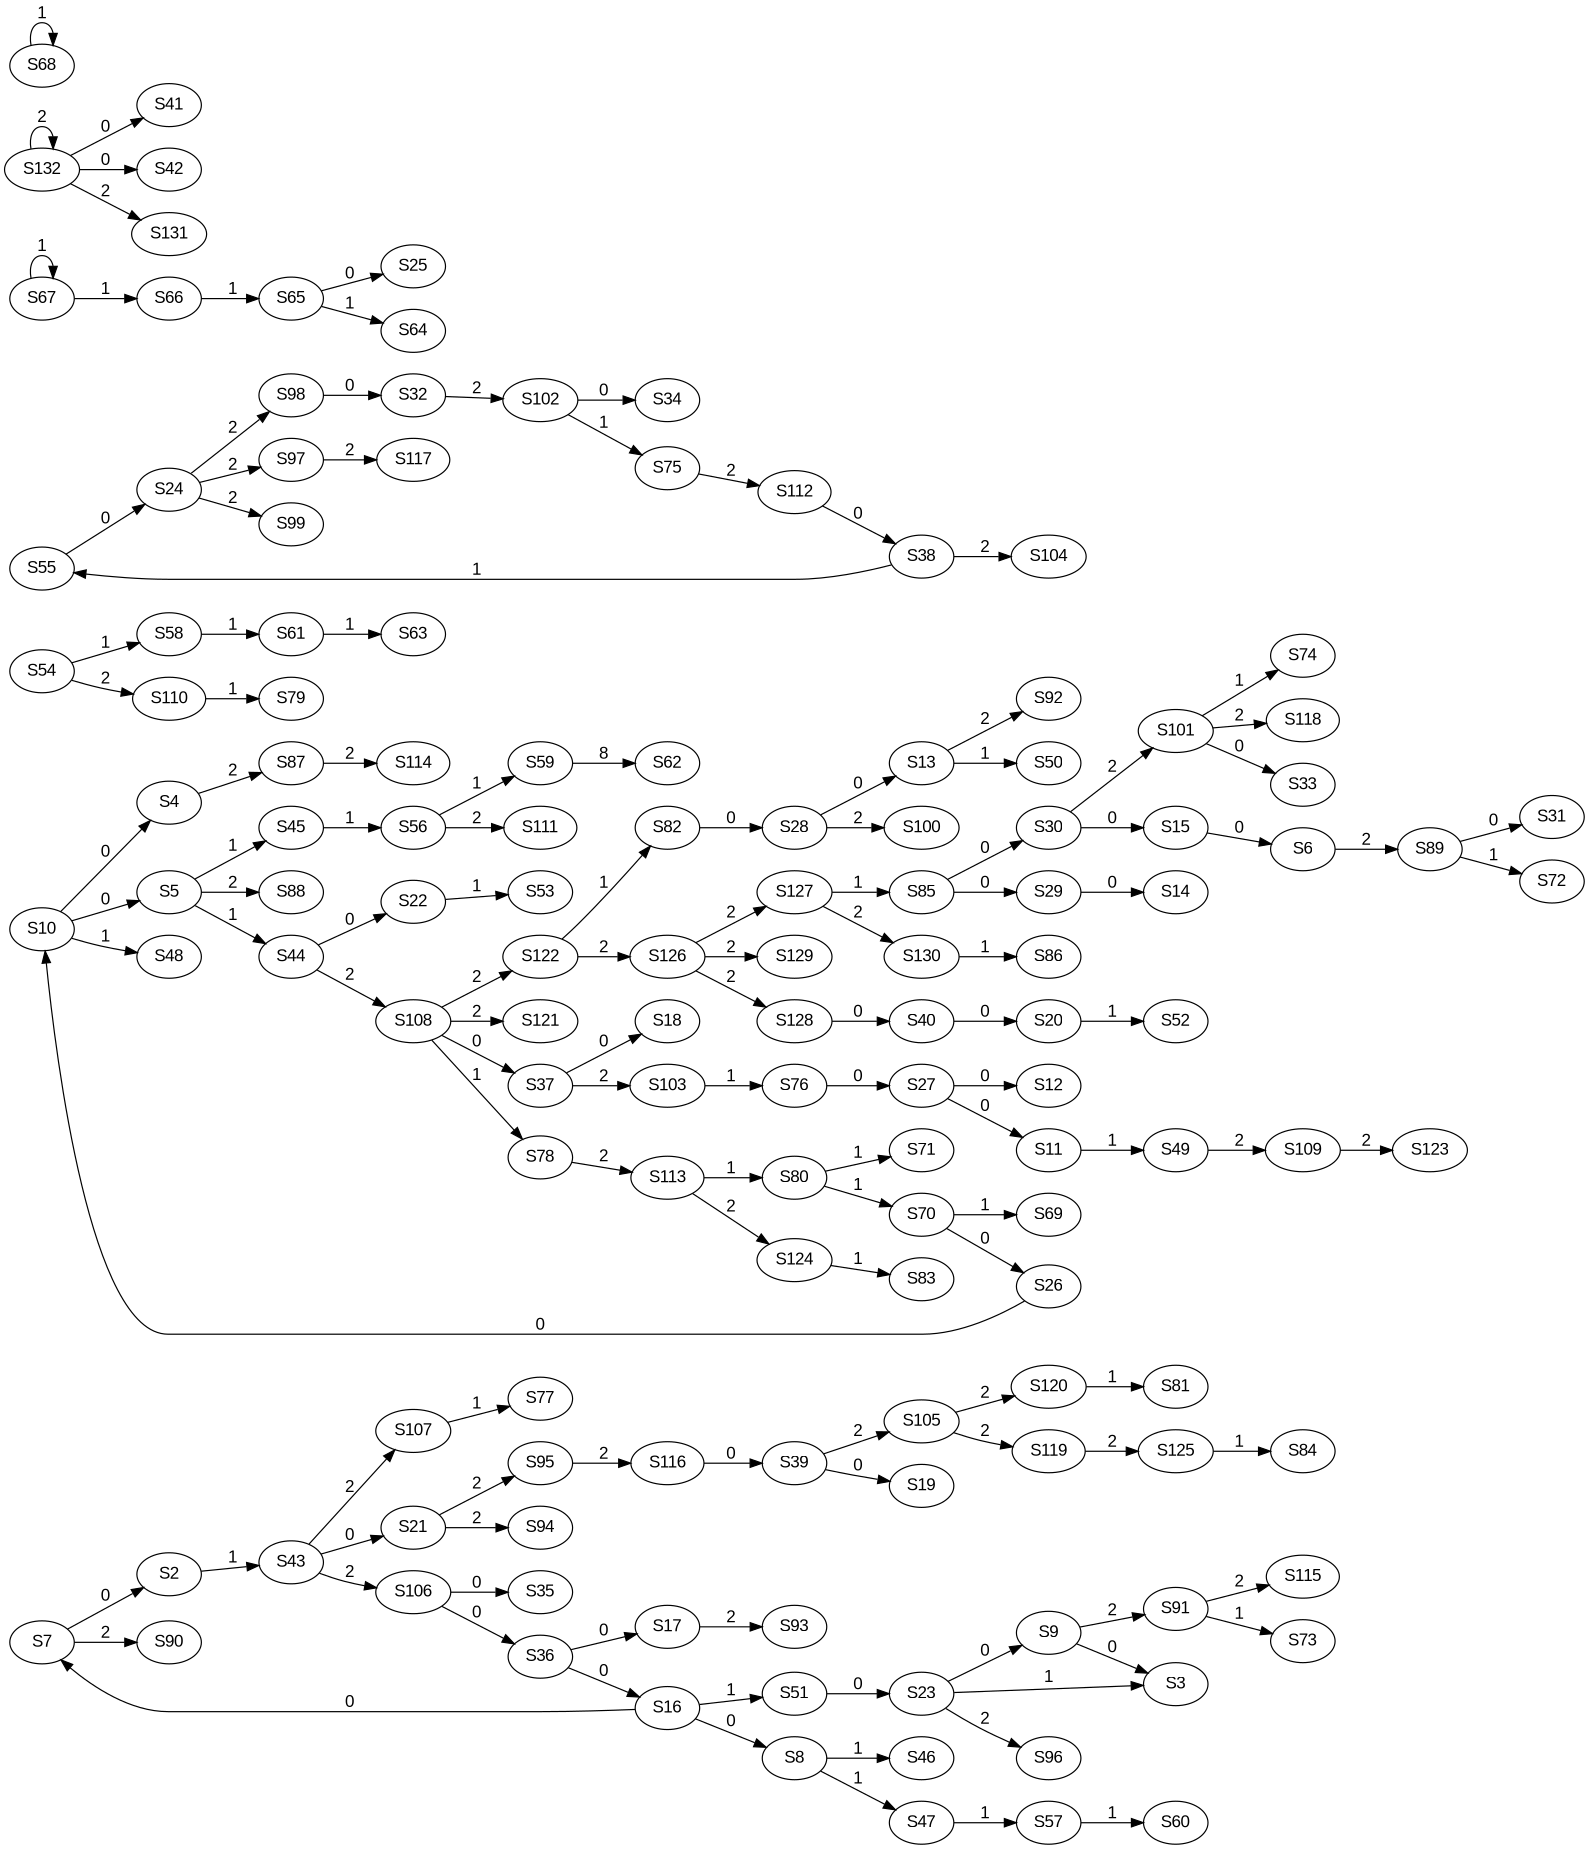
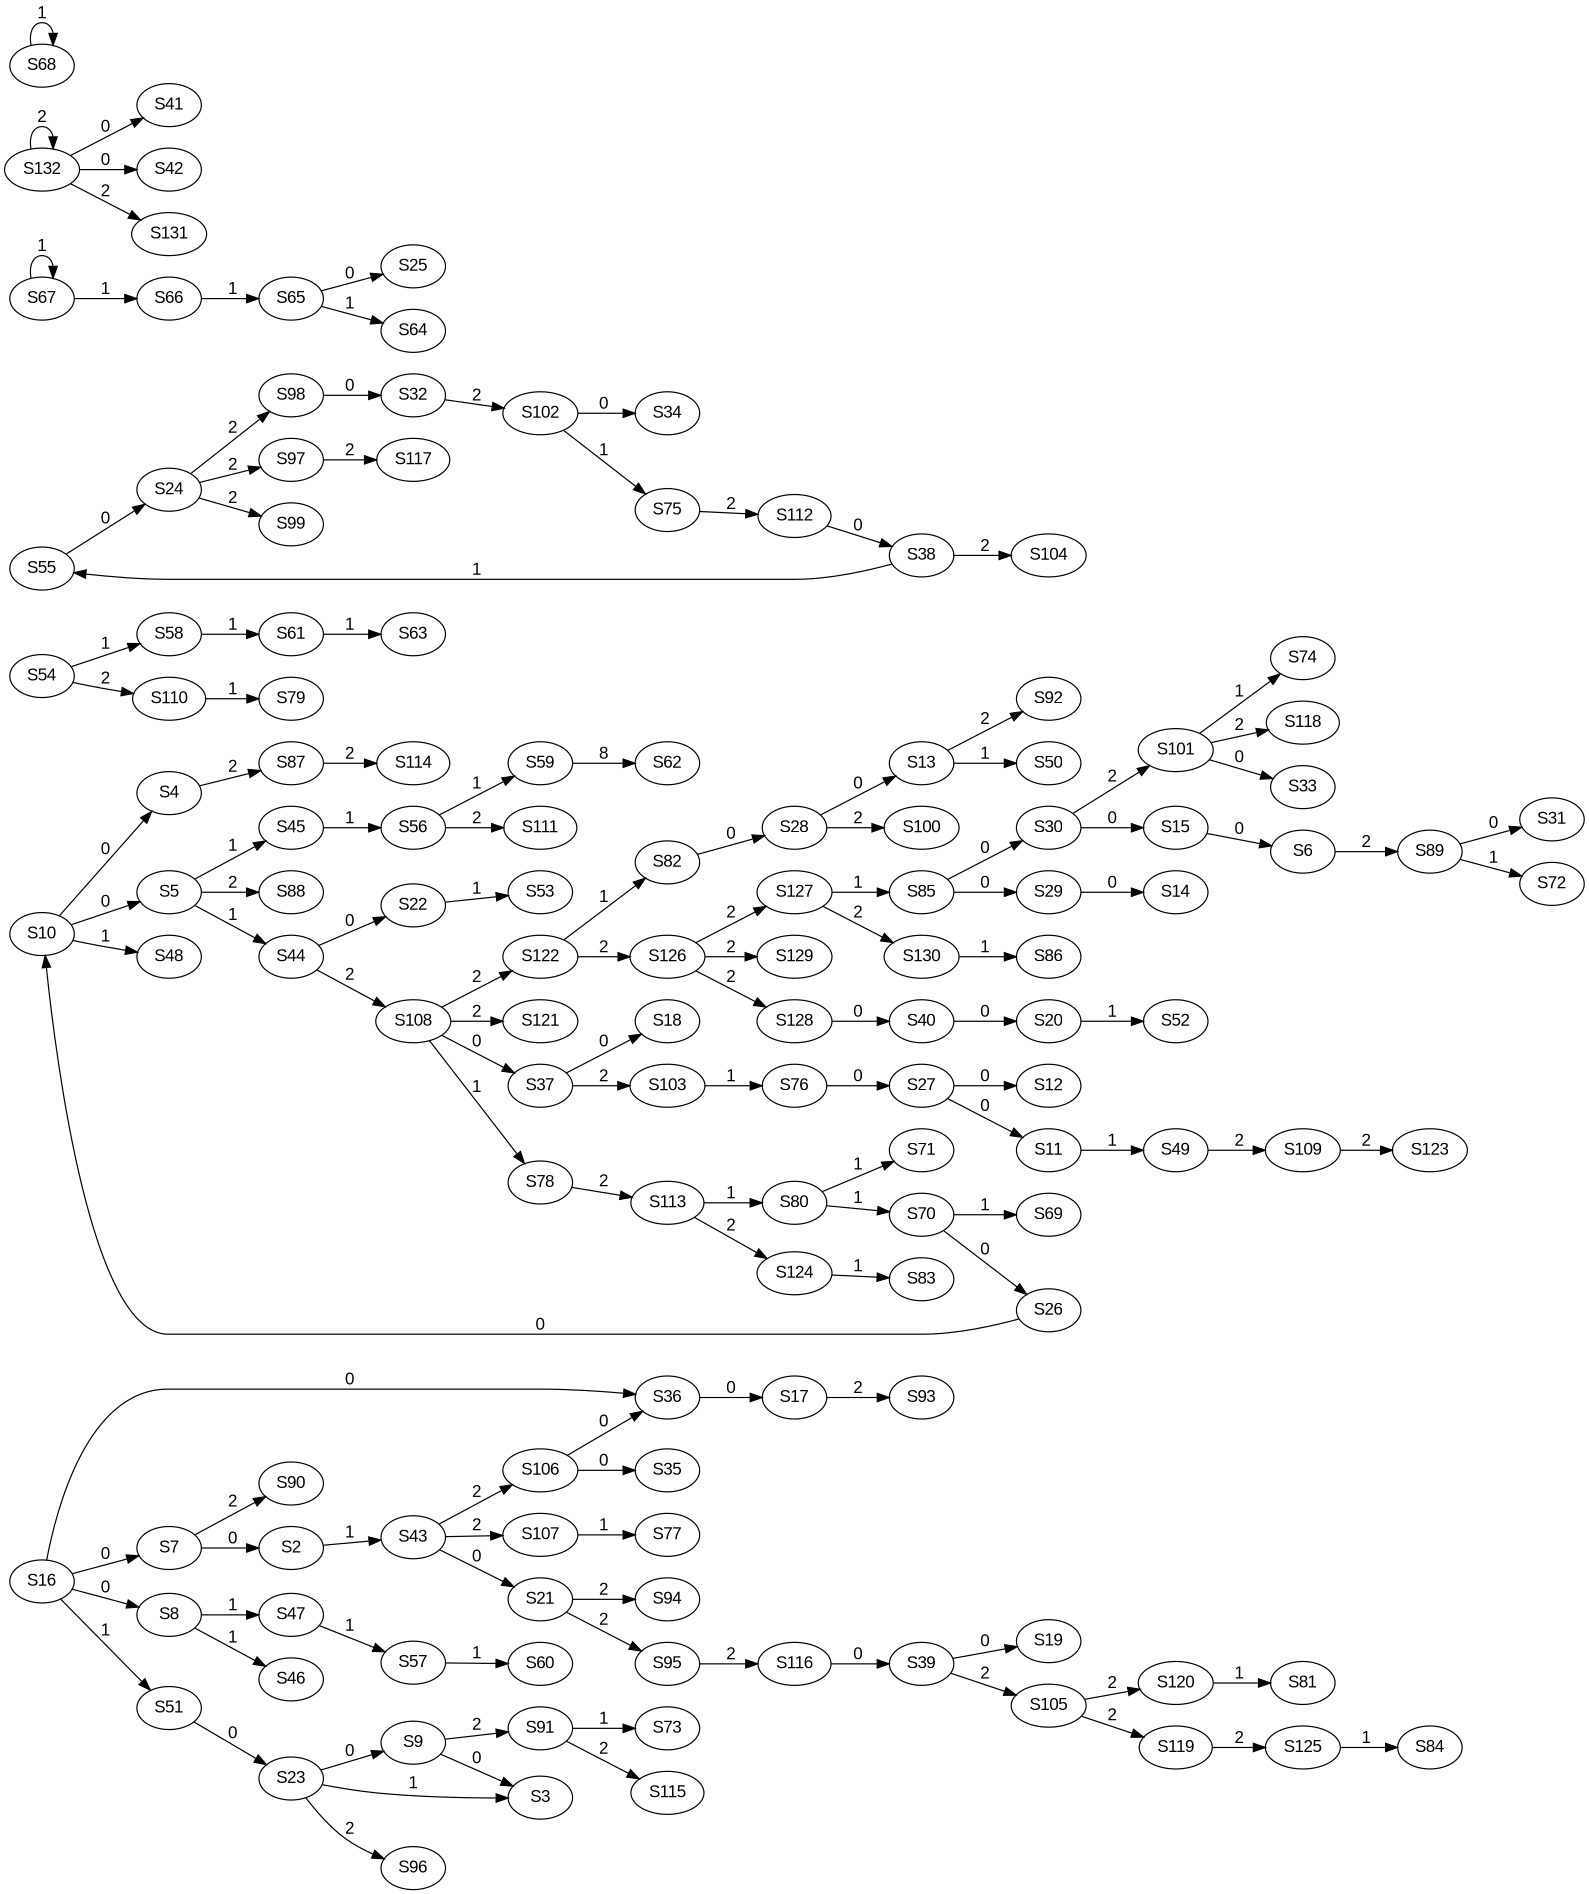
(598, 1680) -> (283, 1389)
